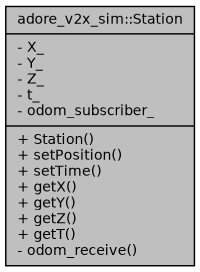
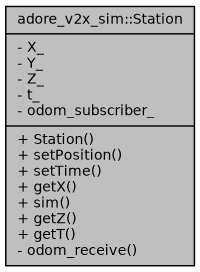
(47, 203) -> (44, 203)
